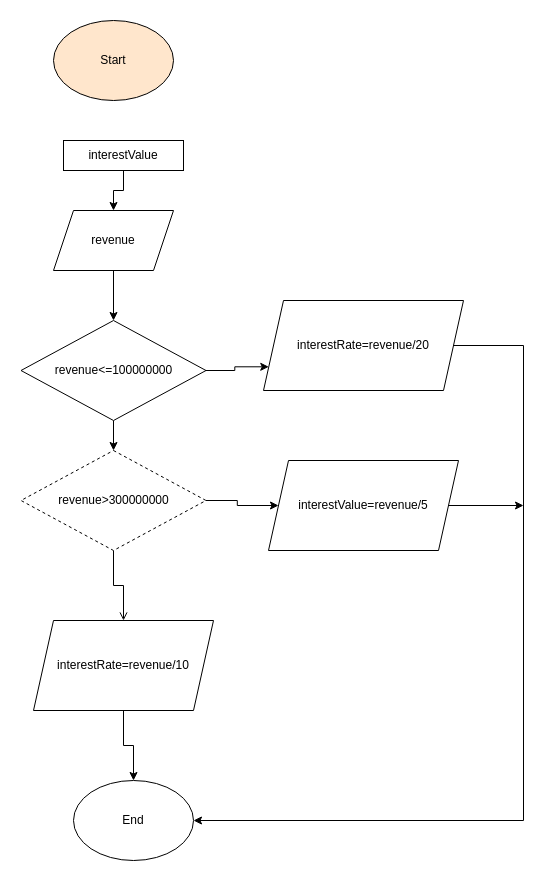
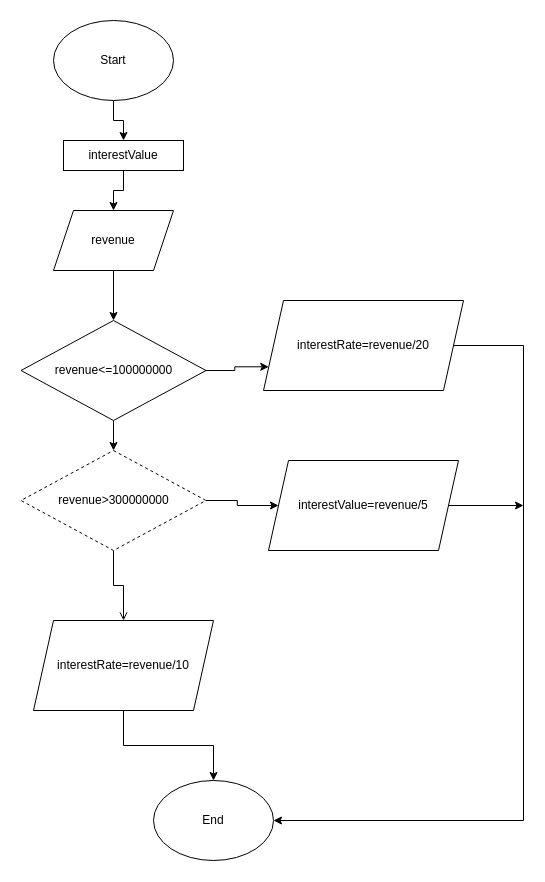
(114, 61) -> (114, 61)
none -> (115, 121)
(134, 821) -> (214, 821)
